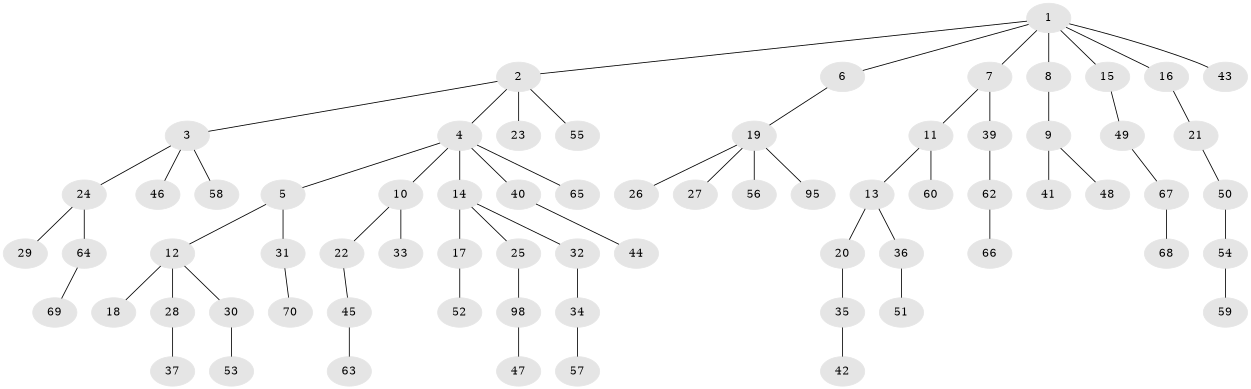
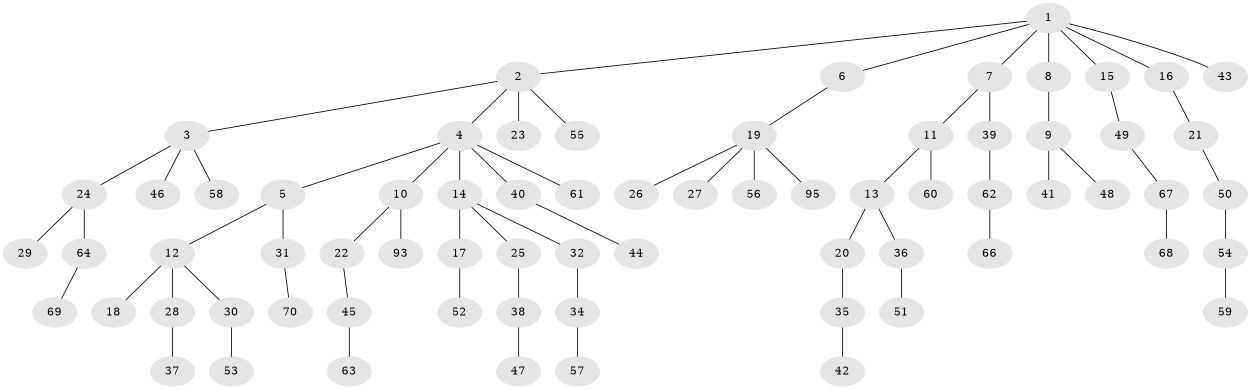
(578, 195) -> (578, 195)
(401, 254) -> (401, 254)
(519, 312) -> (519, 312)
